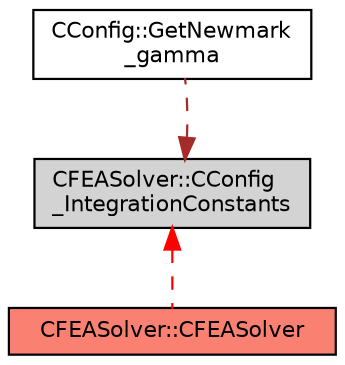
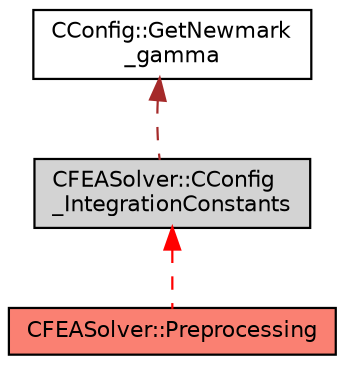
(187, 108) -> (157, 130)
(172, 331) -> (172, 331)
